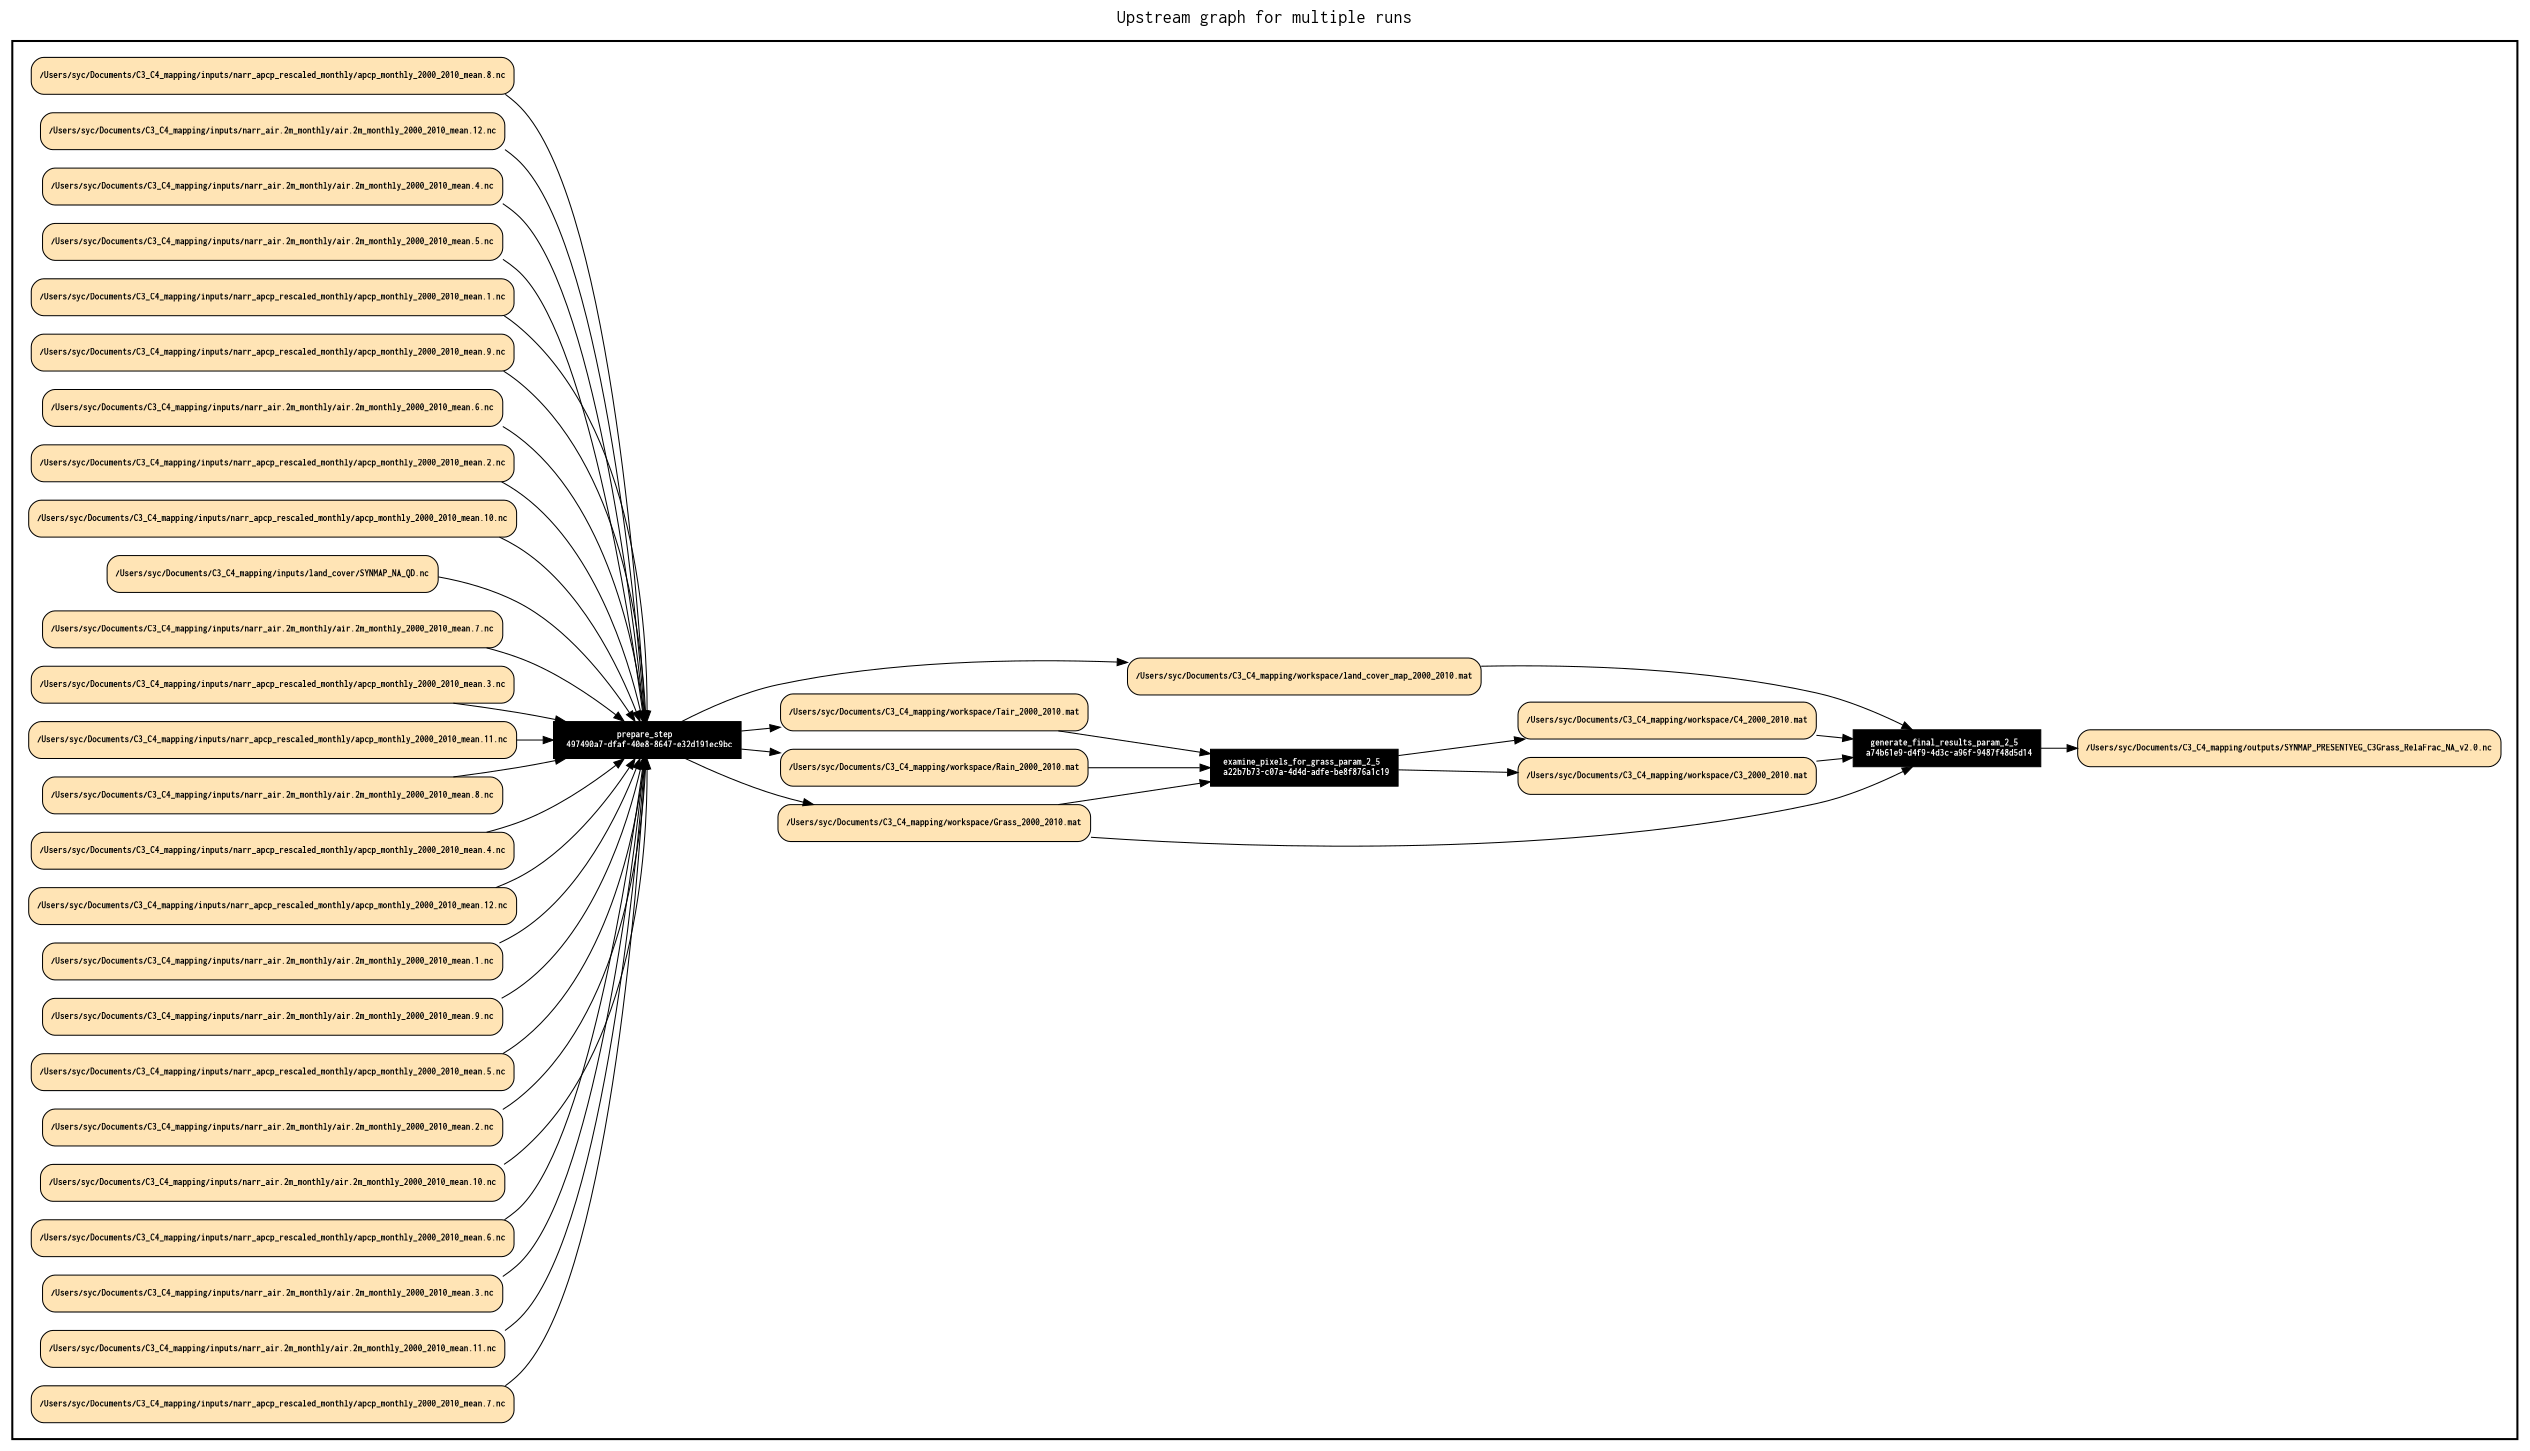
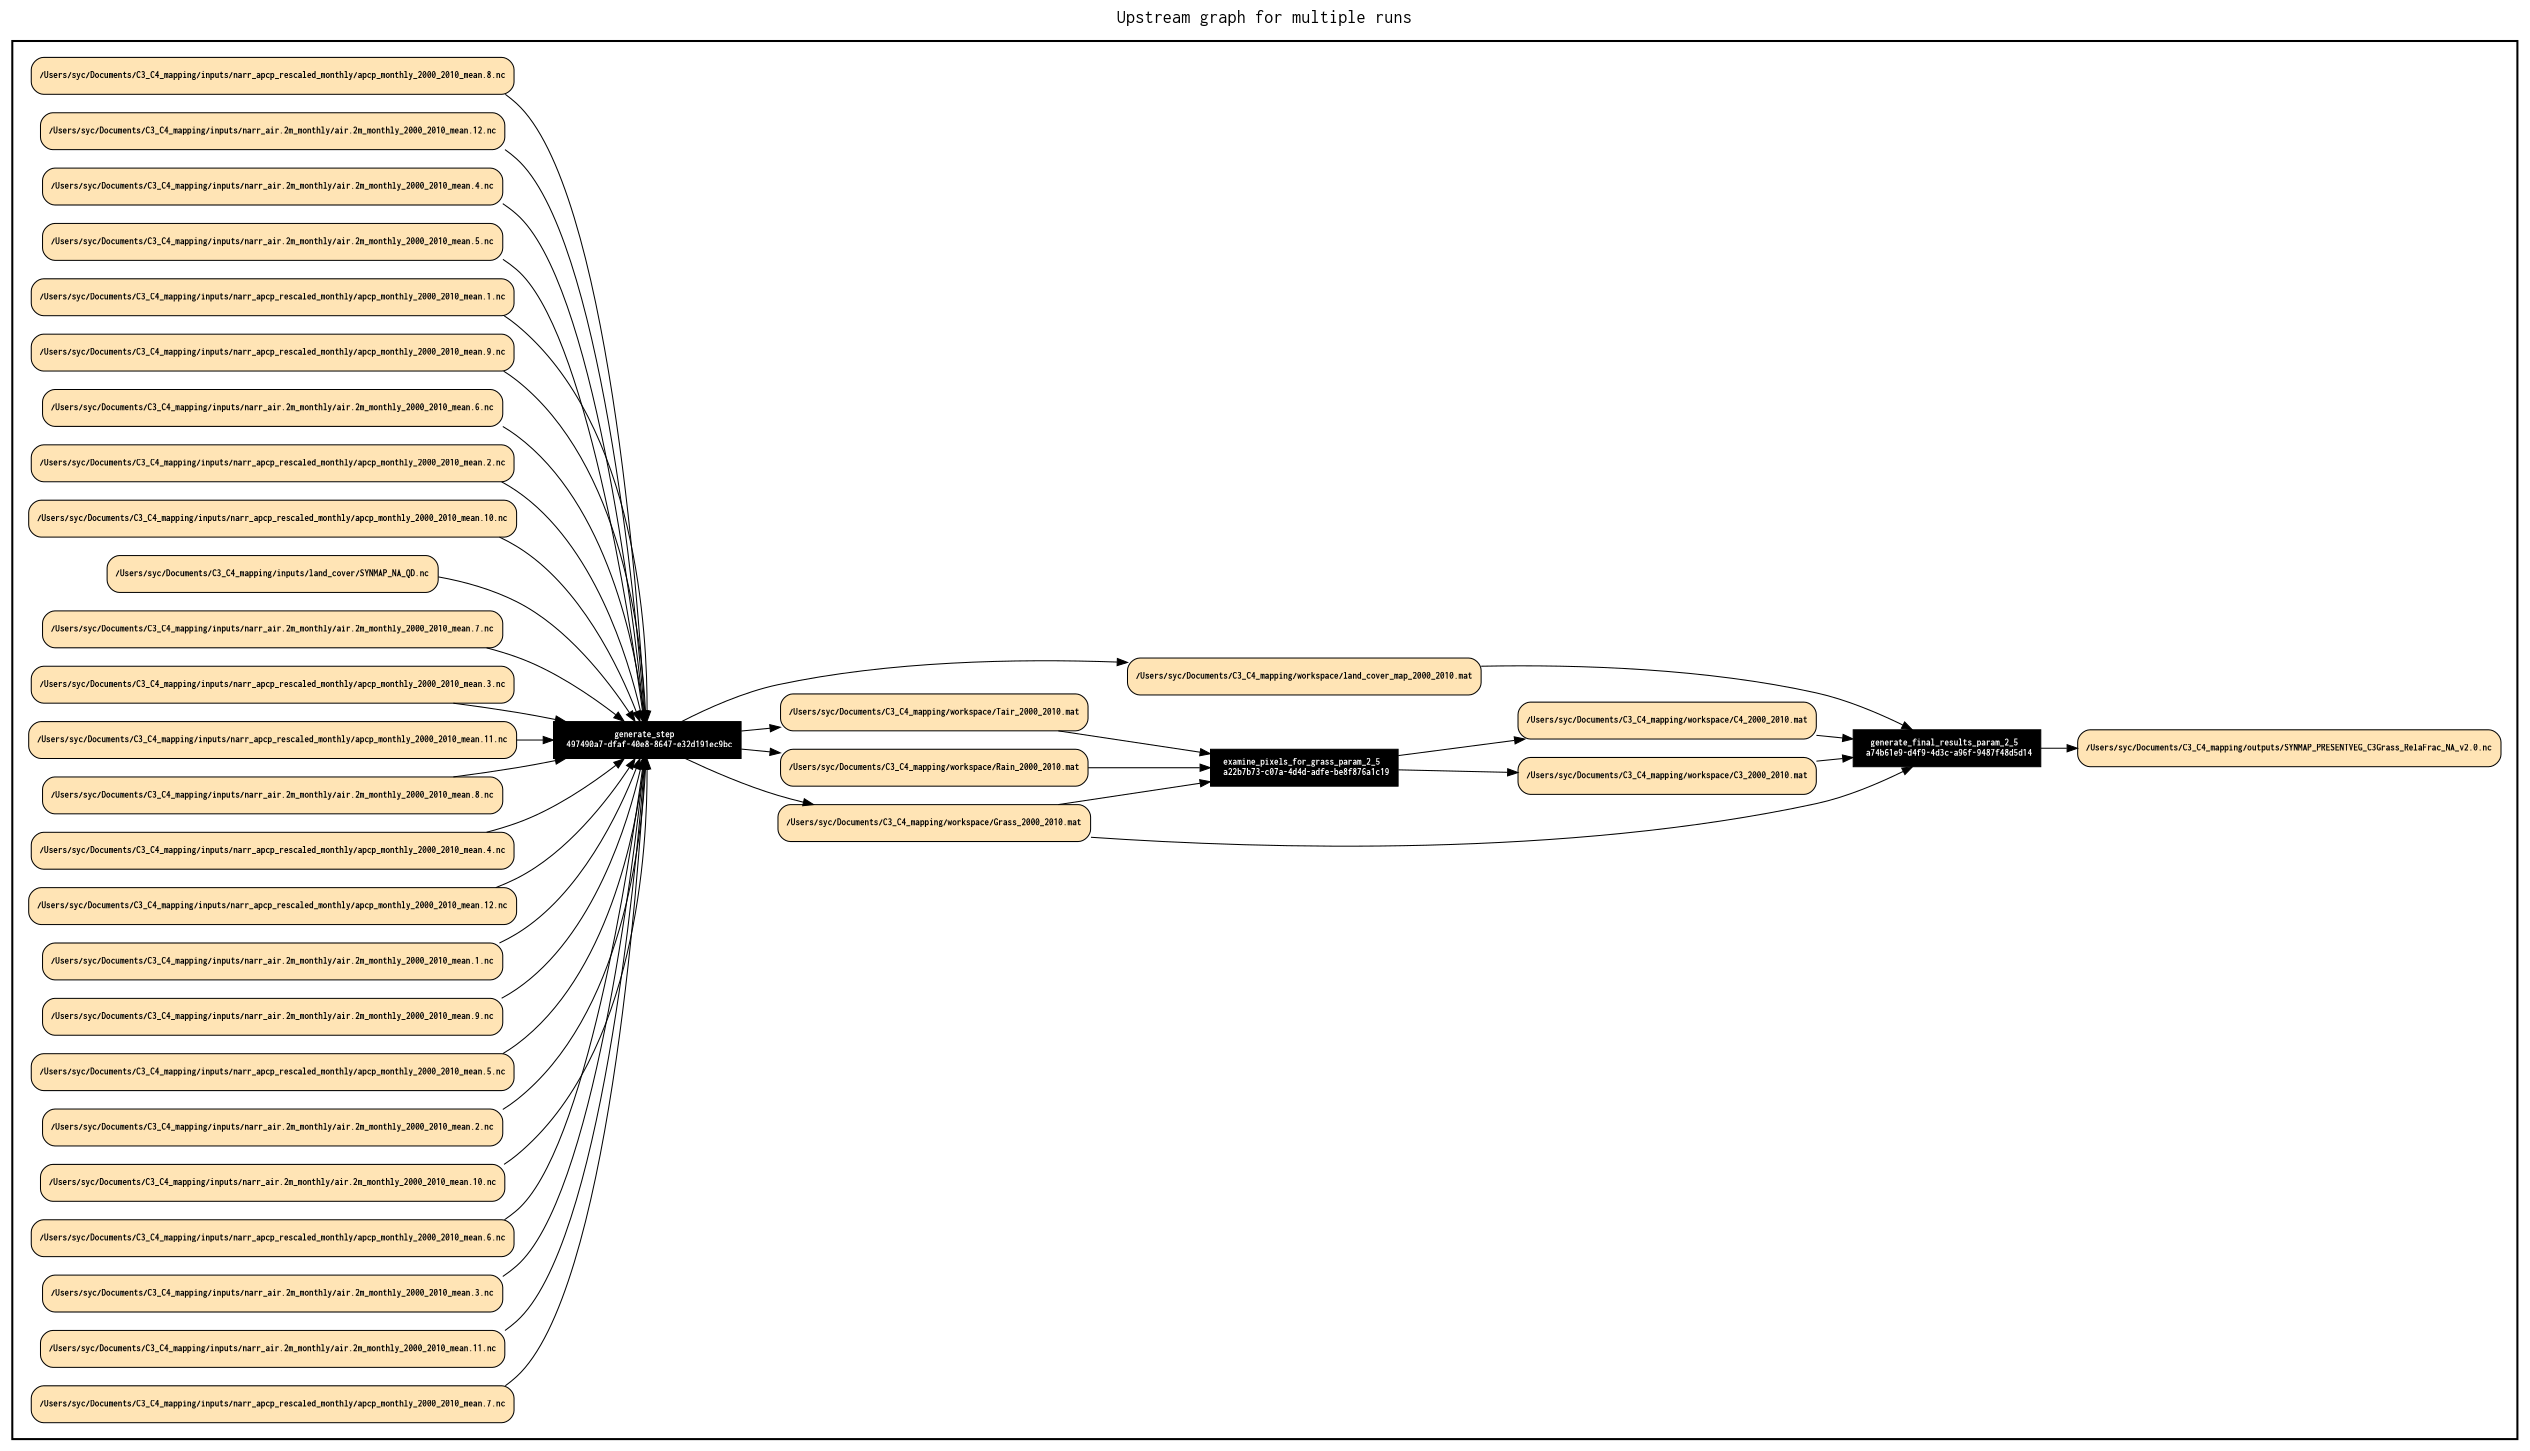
(647, 740) -> (647, 740)
